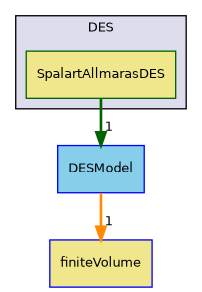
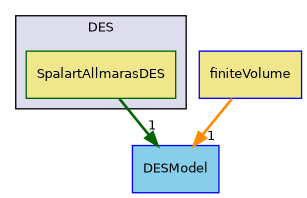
(101, 210) -> (217, 117)
